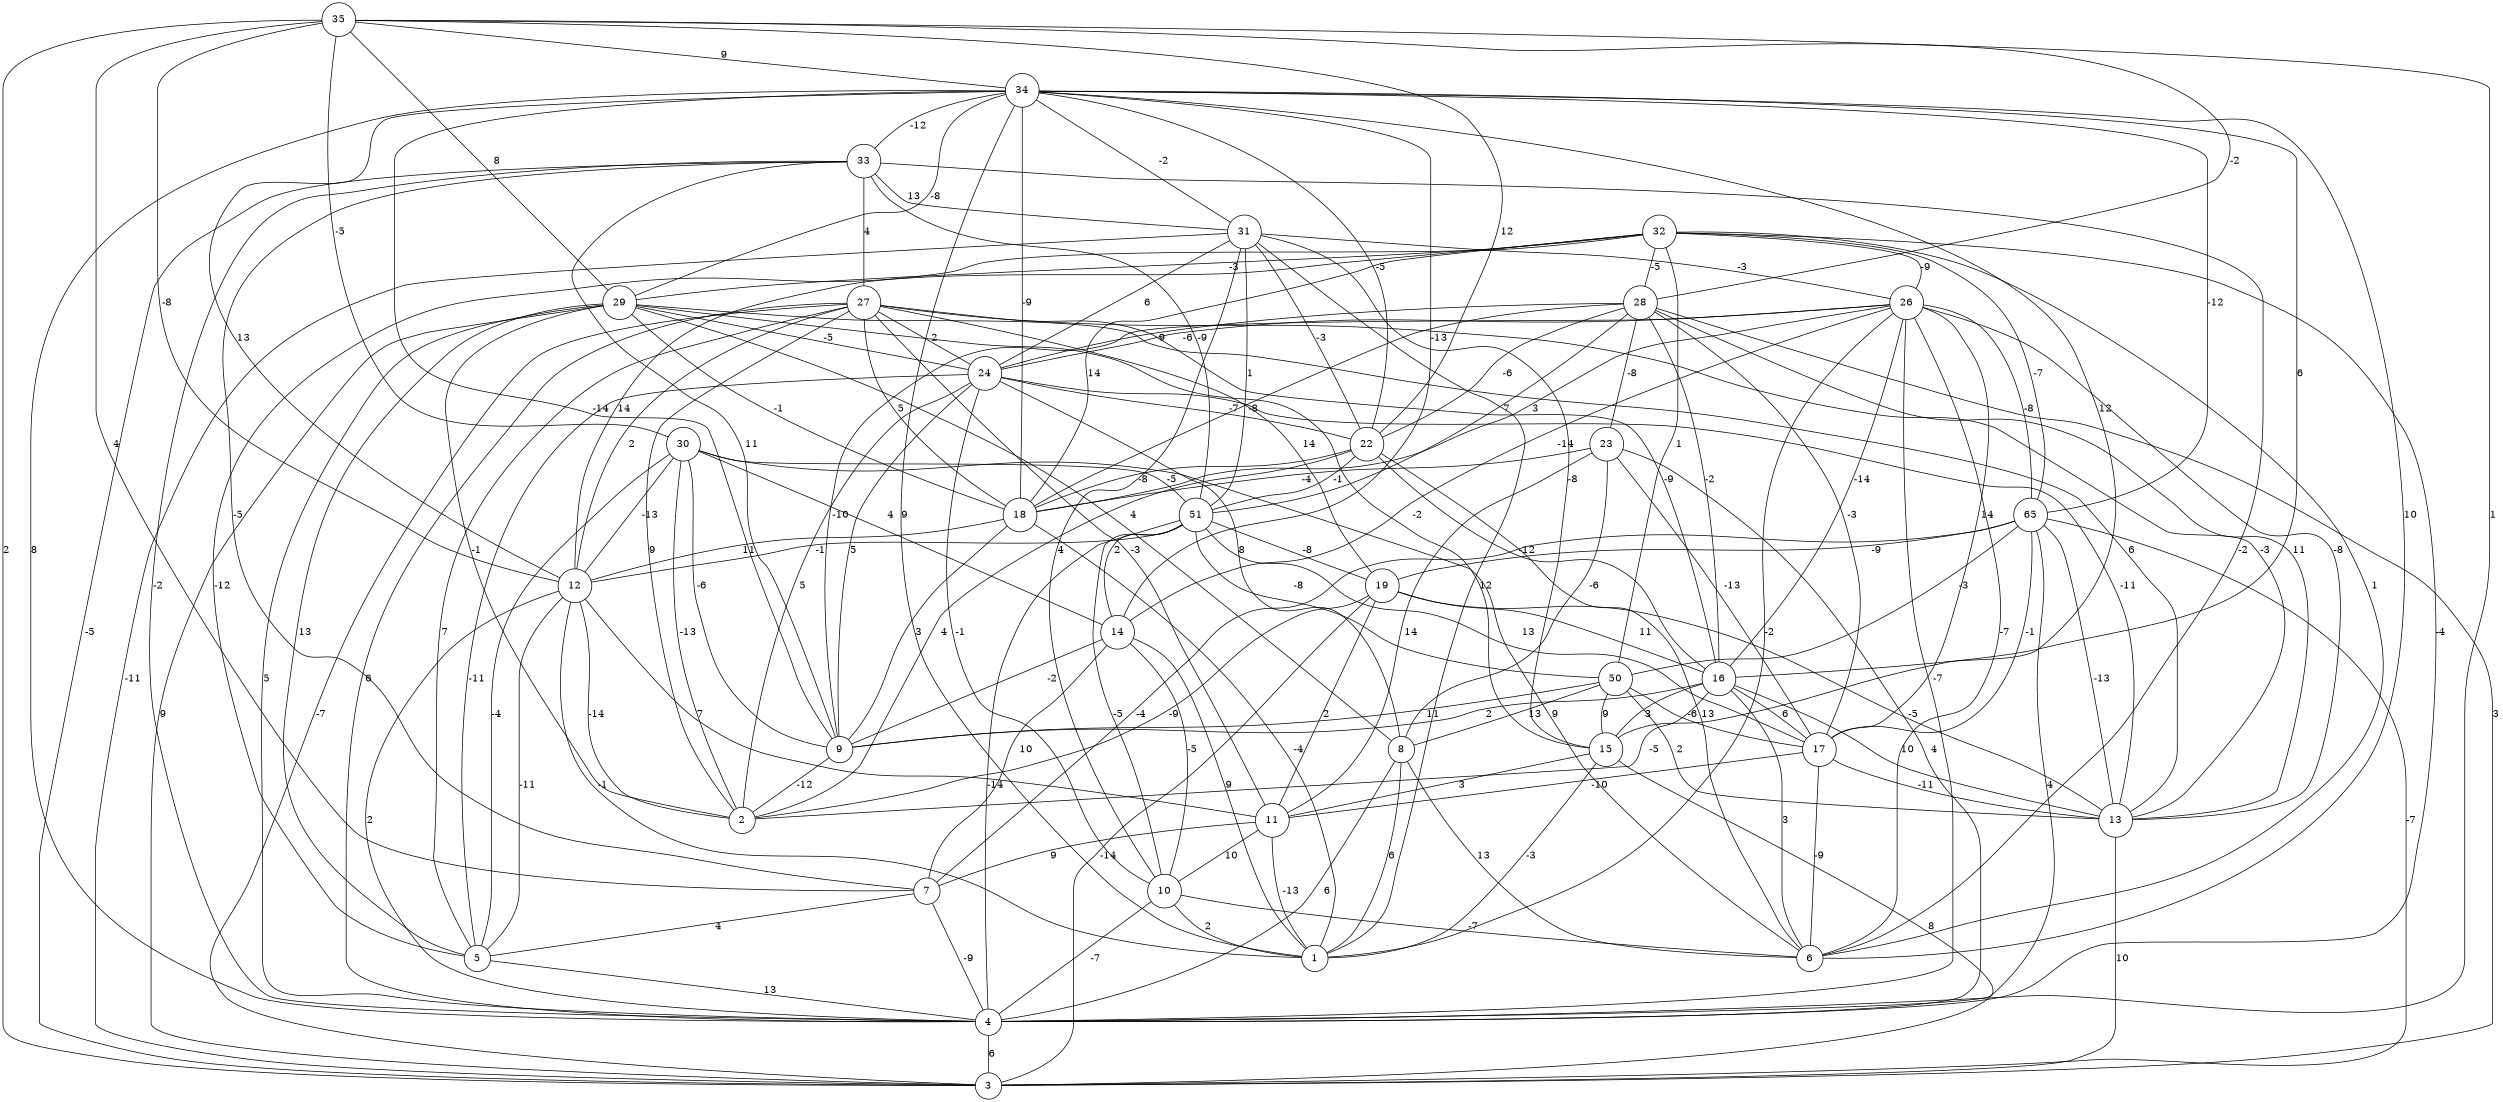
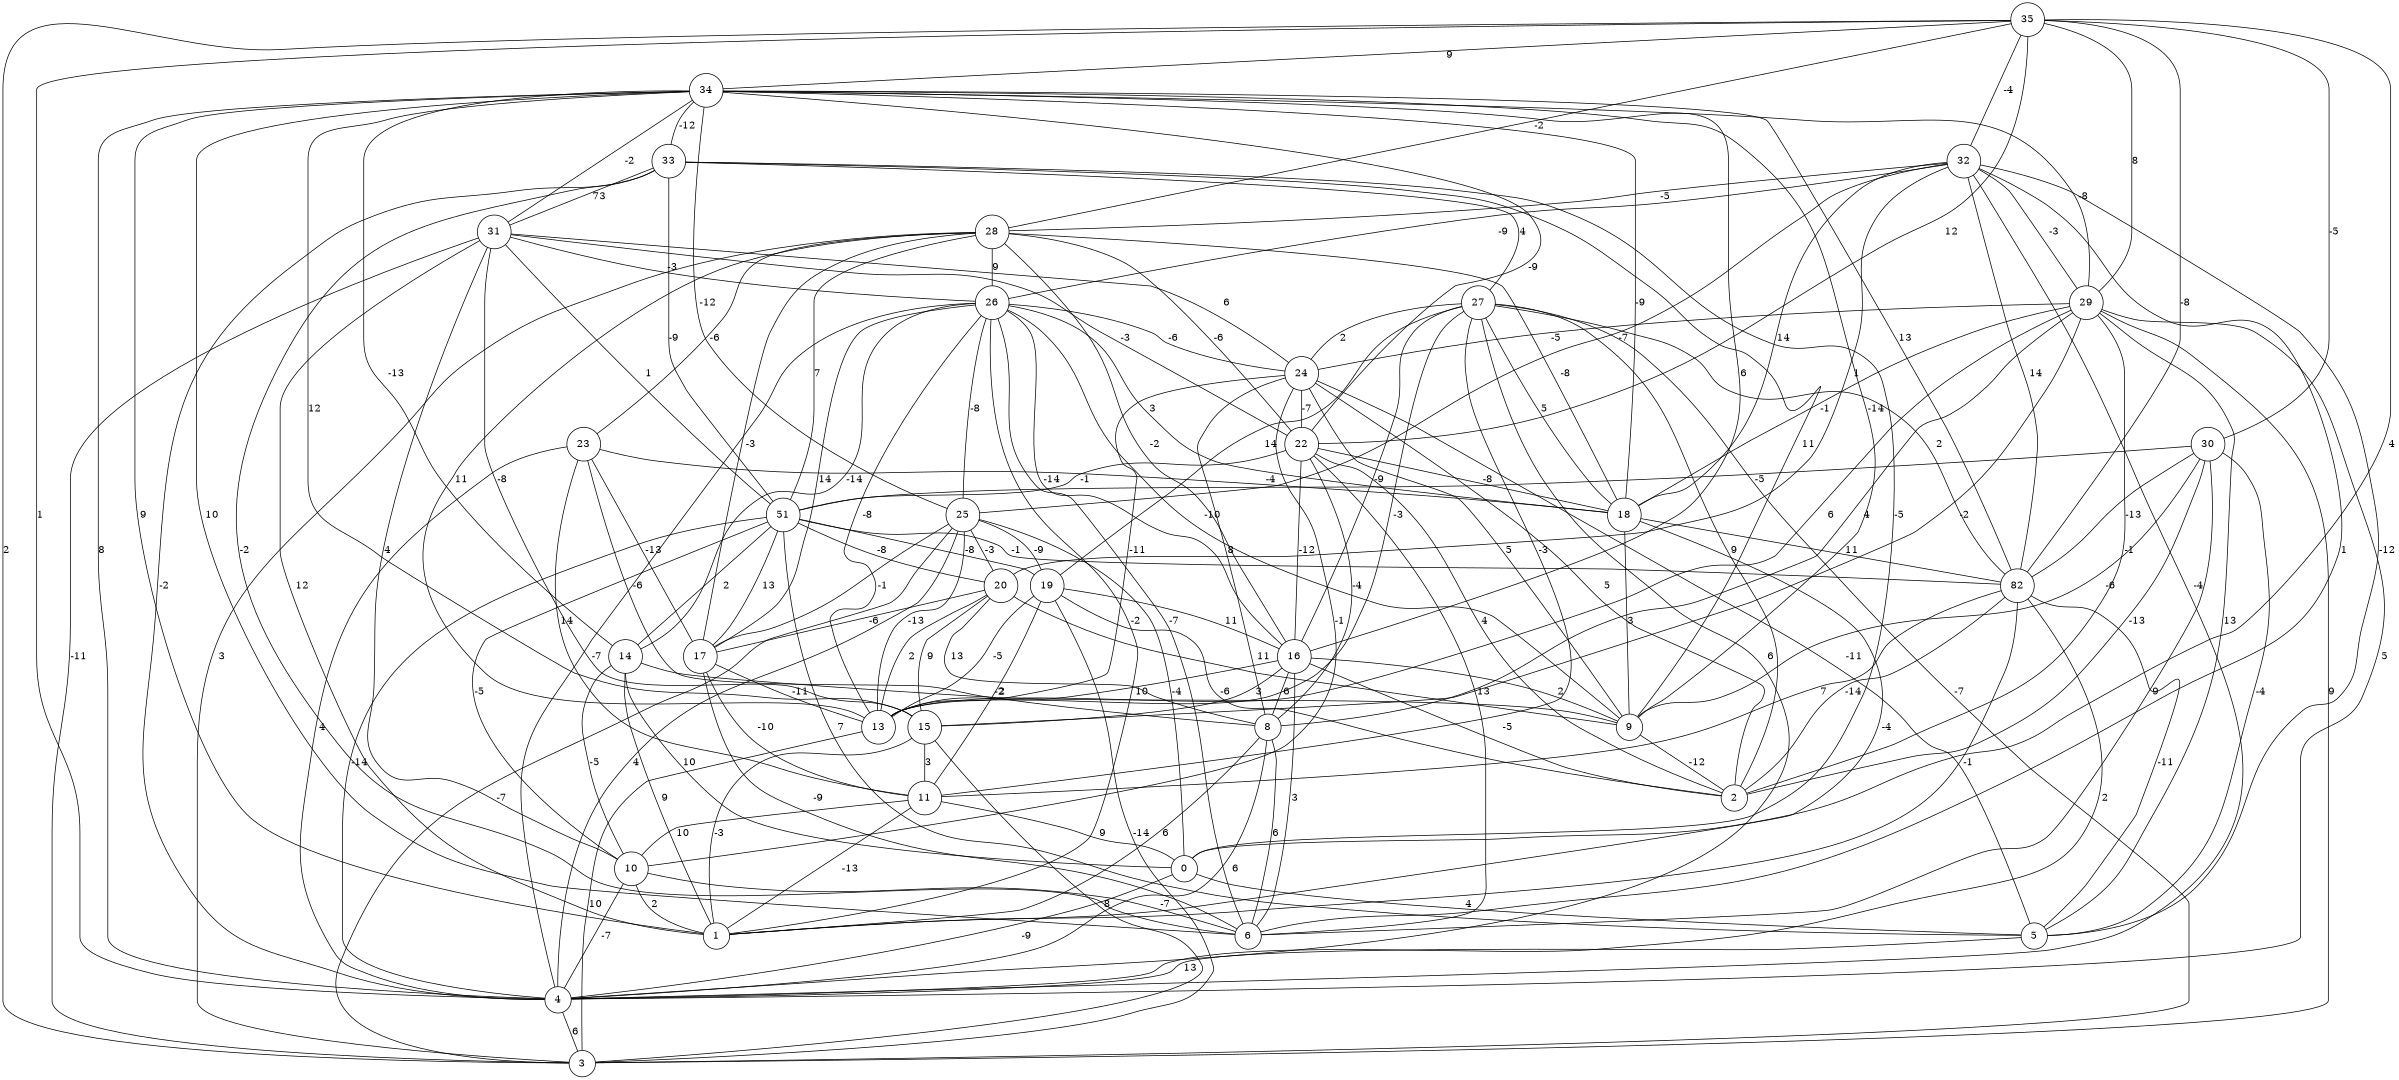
none -> (1996, 90)
(914, 196) -> (600, 196)
(1381, 267) -> (1533, 267)
(1310, 316) -> (992, 267)
(1632, 373) -> (715, 338)
(2031, 515) -> (963, 515)
(475, 516) -> (1225, 897)
(881, 528) -> none
(575, 586) -> (2017, 586)
none -> (1351, 590)
(1616, 679) -> (1001, 586)
(1773, 713) -> (1283, 686)
(1174, 714) -> (1225, 692)
(57, 757) -> none
(1484, 856) -> (1276, 833)
(927, 891) -> (1184, 869)
